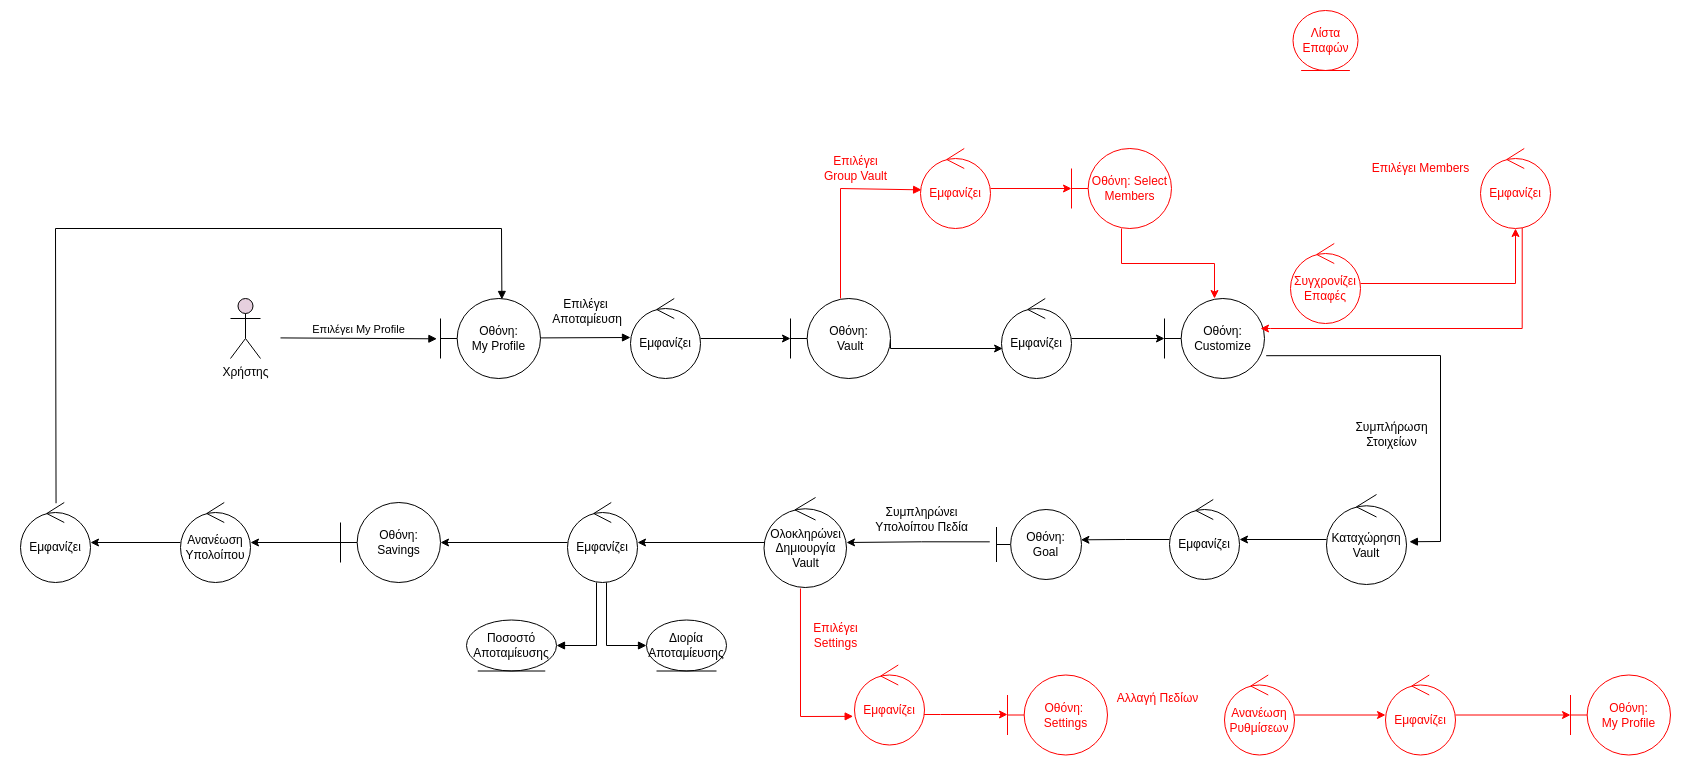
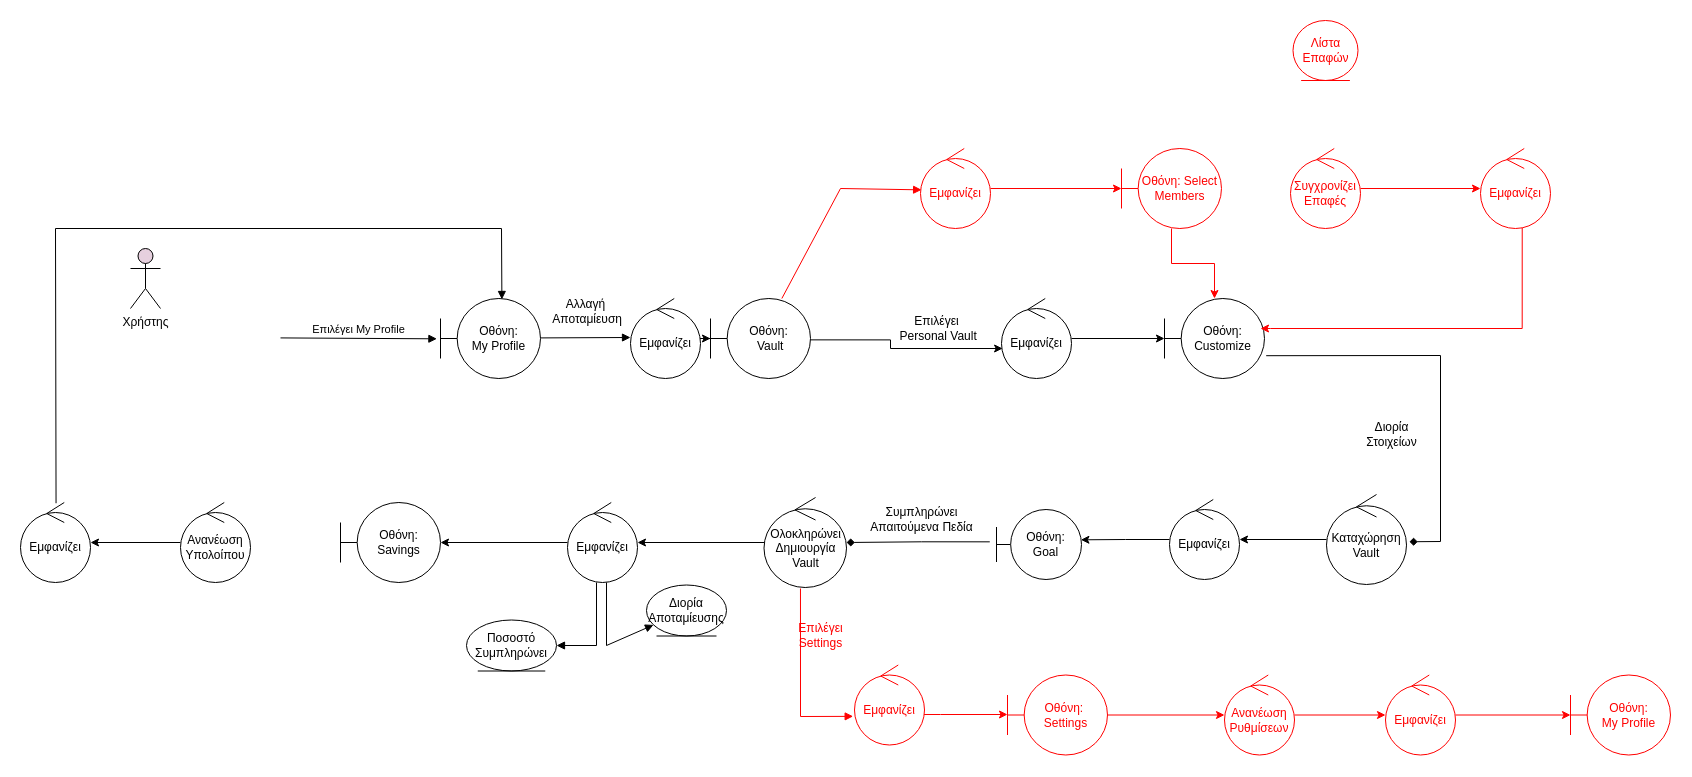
(1326, 41) -> (1326, 51)
(856, 169) -> none
(1421, 169) -> none
(1122, 189) -> (1172, 189)
(1326, 284) -> (1326, 189)
(586, 312) -> (586, 312)
(246, 329) -> (146, 279)
none -> (936, 329)
(841, 339) -> (761, 339)
(1392, 435) -> (1392, 435)
(922, 520) -> (922, 520)
(854, 542) -> (855, 542)
(1419, 542) -> (1418, 542)
(298, 543) -> none
(836, 635) -> (821, 635)
(512, 646) -> (512, 646)
(687, 646) -> (687, 611)
(1158, 699) -> none
none -> (1163, 715)
